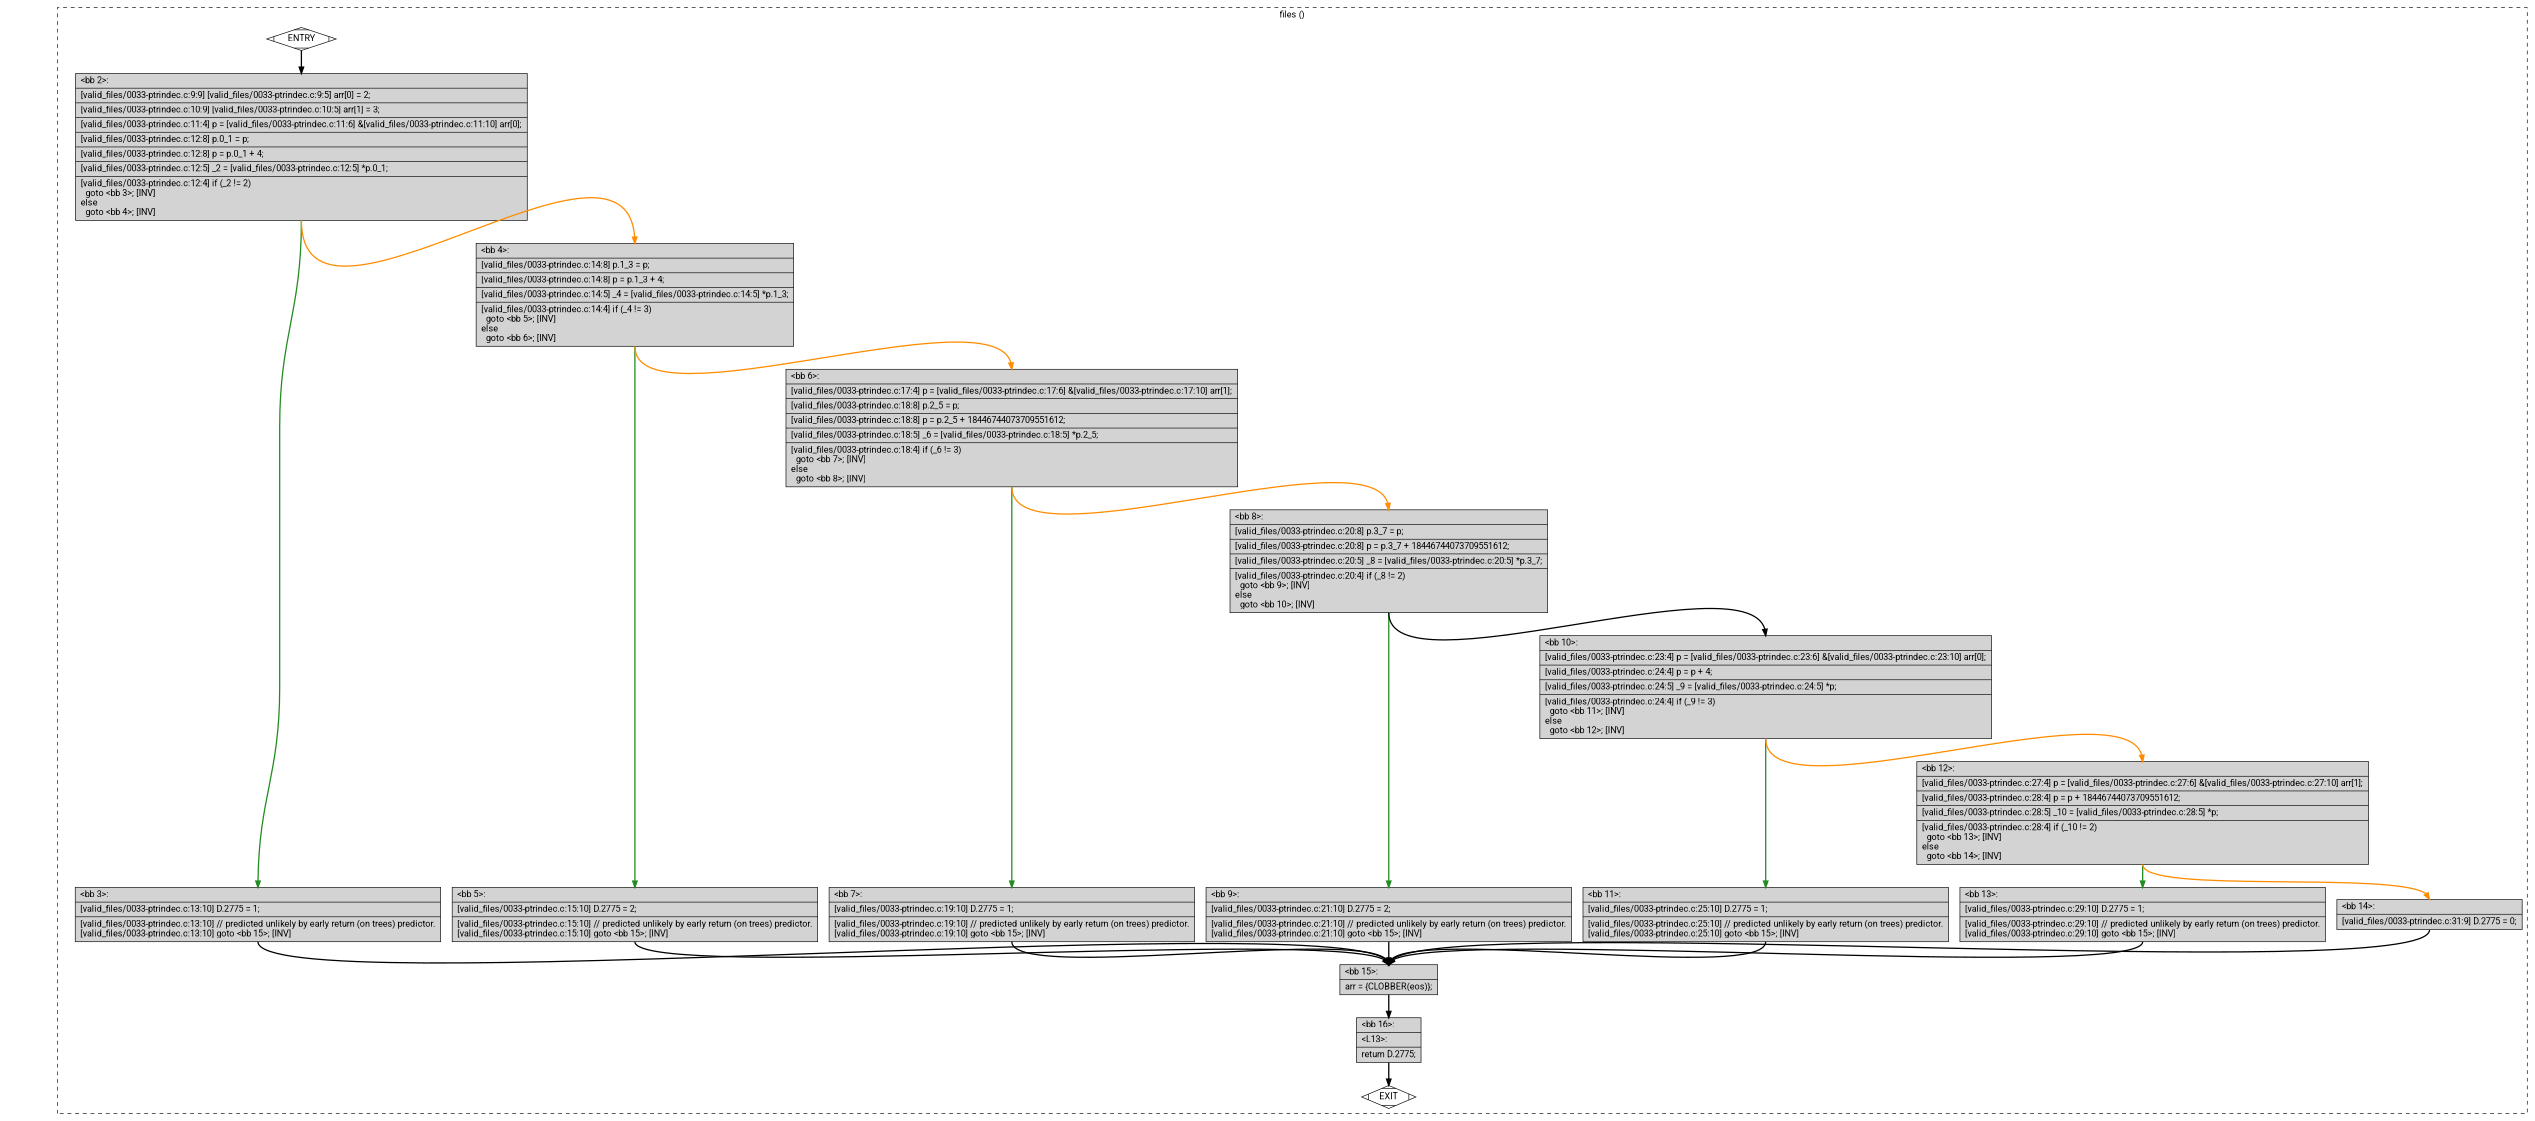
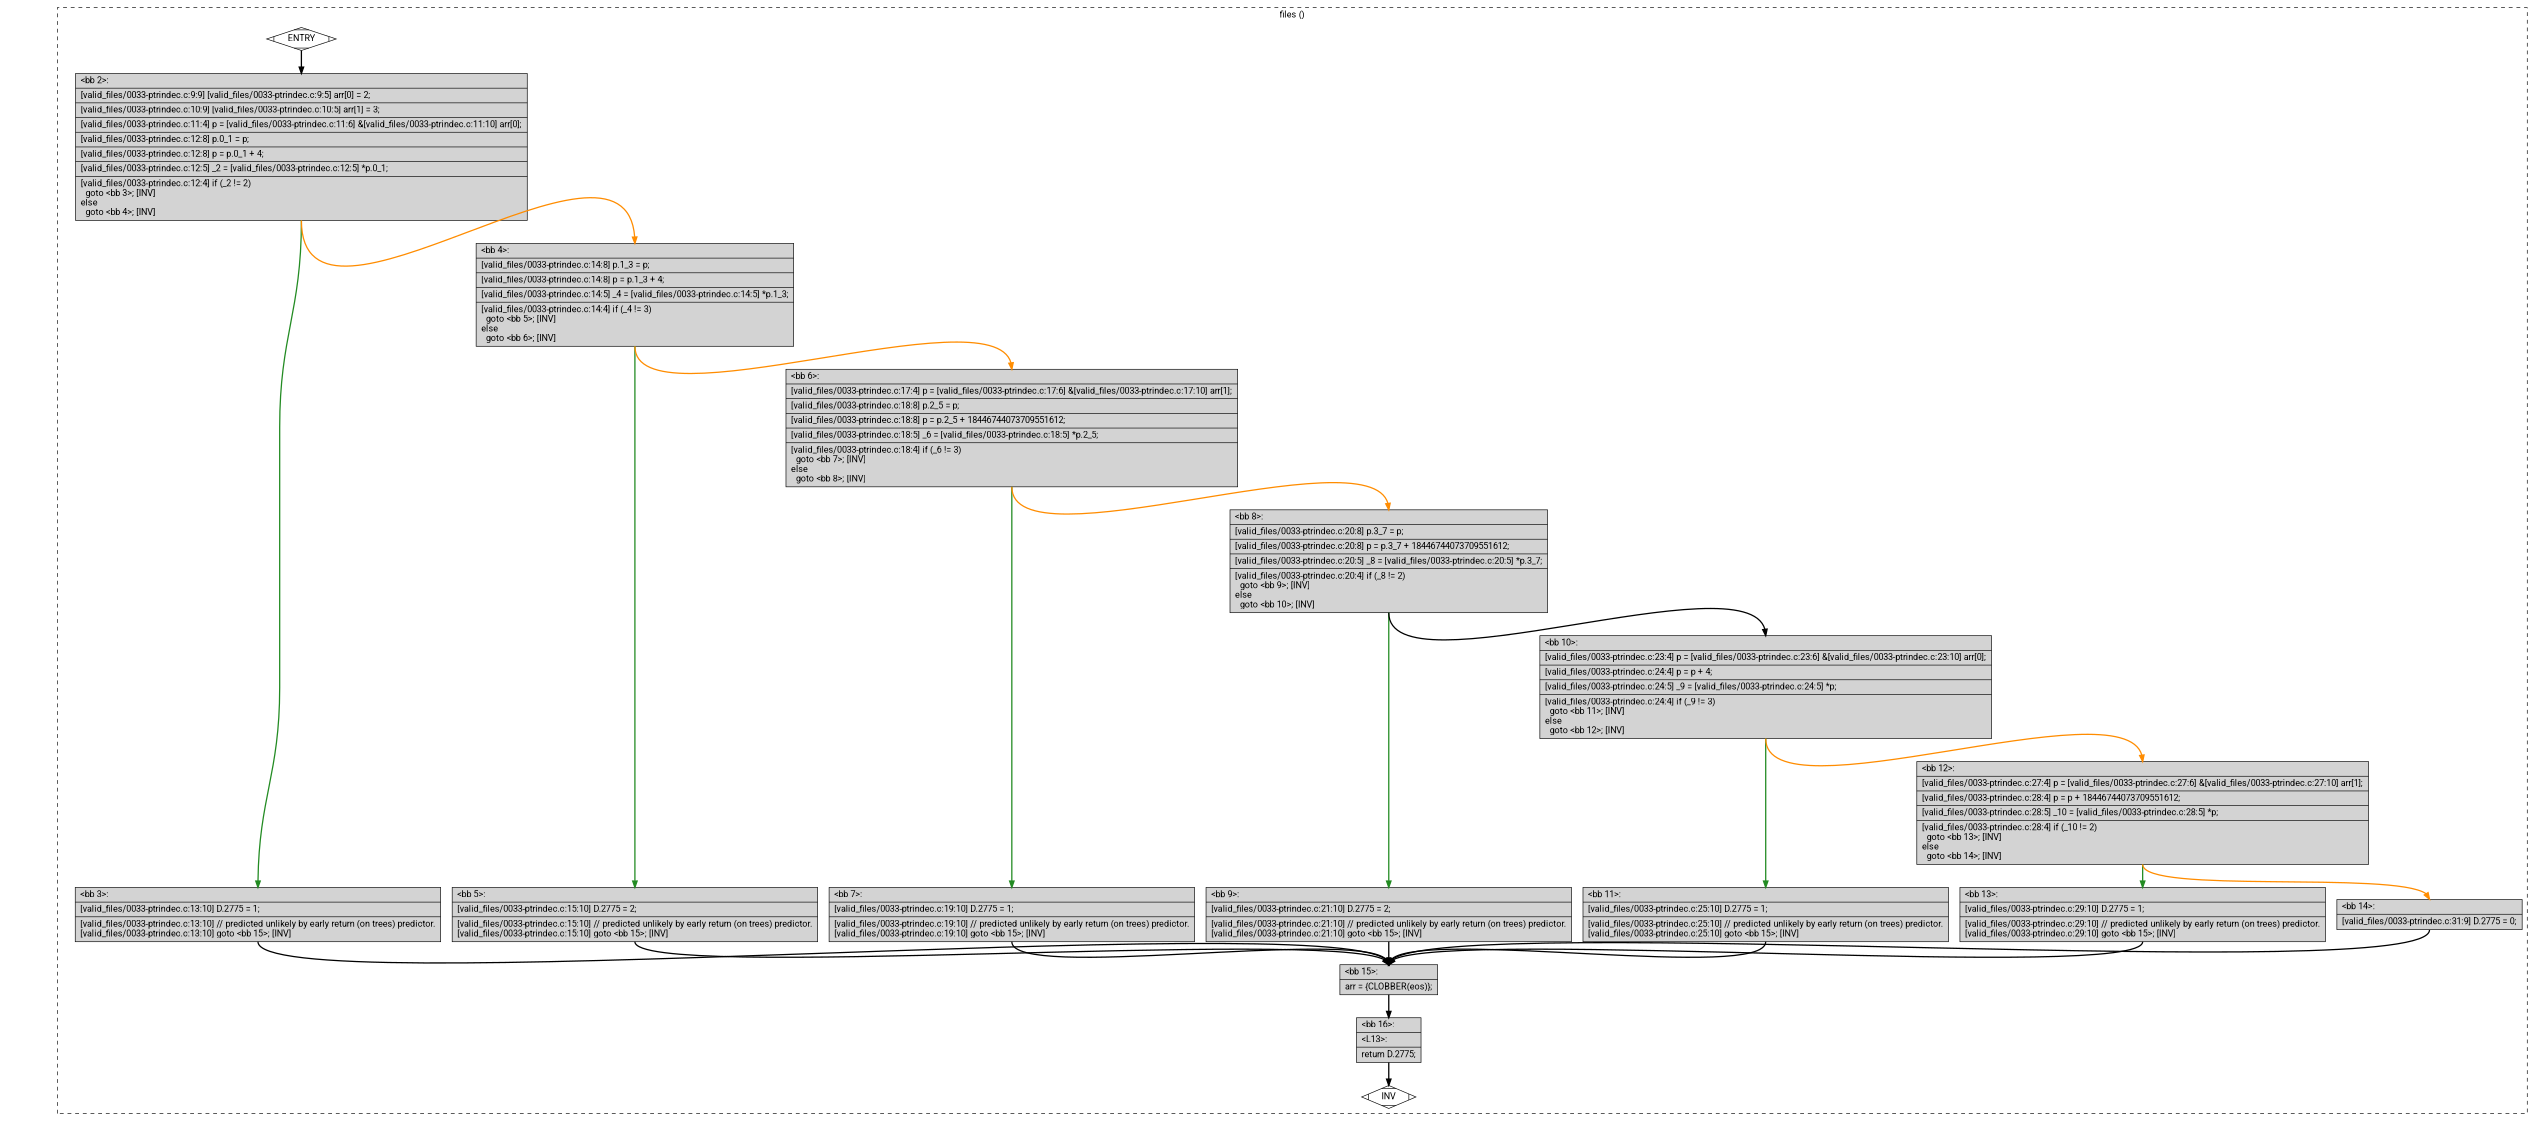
(1389, 1097) -> (1389, 1097)
